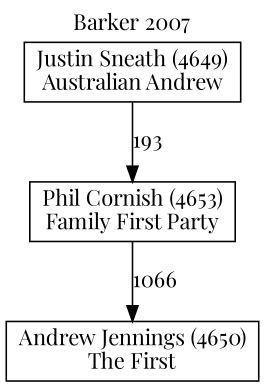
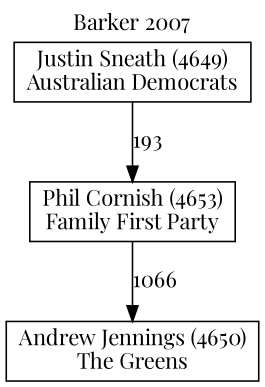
(133, 72) -> (133, 72)
(133, 351) -> (133, 351)
